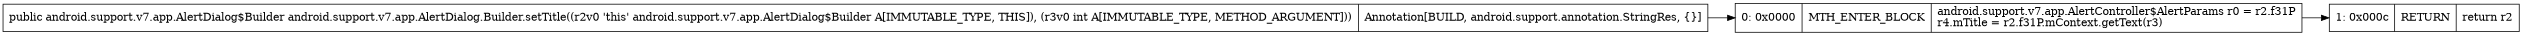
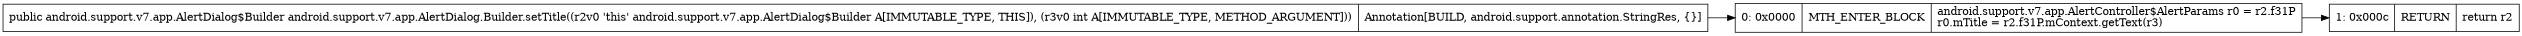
(2050, 23) -> (2050, 23)
